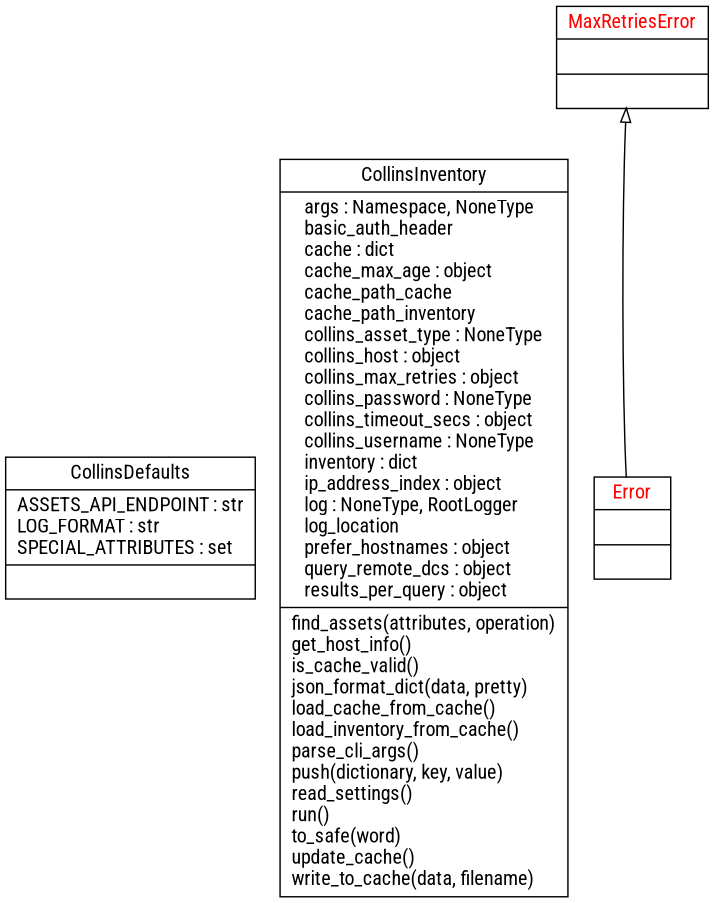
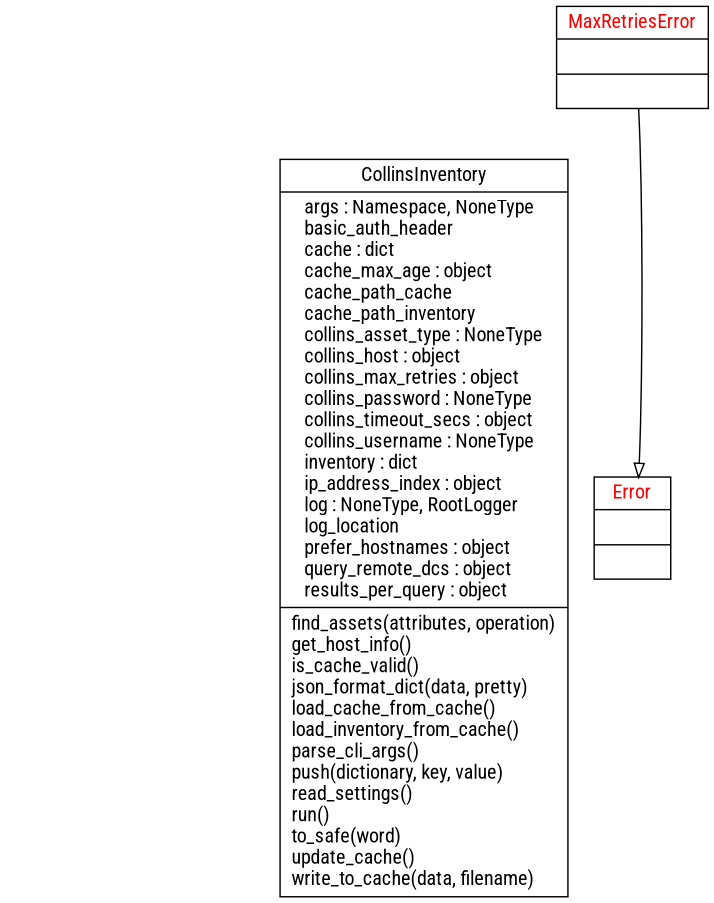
(623, 300) -> (642, 286)
(130, 528) -> none
